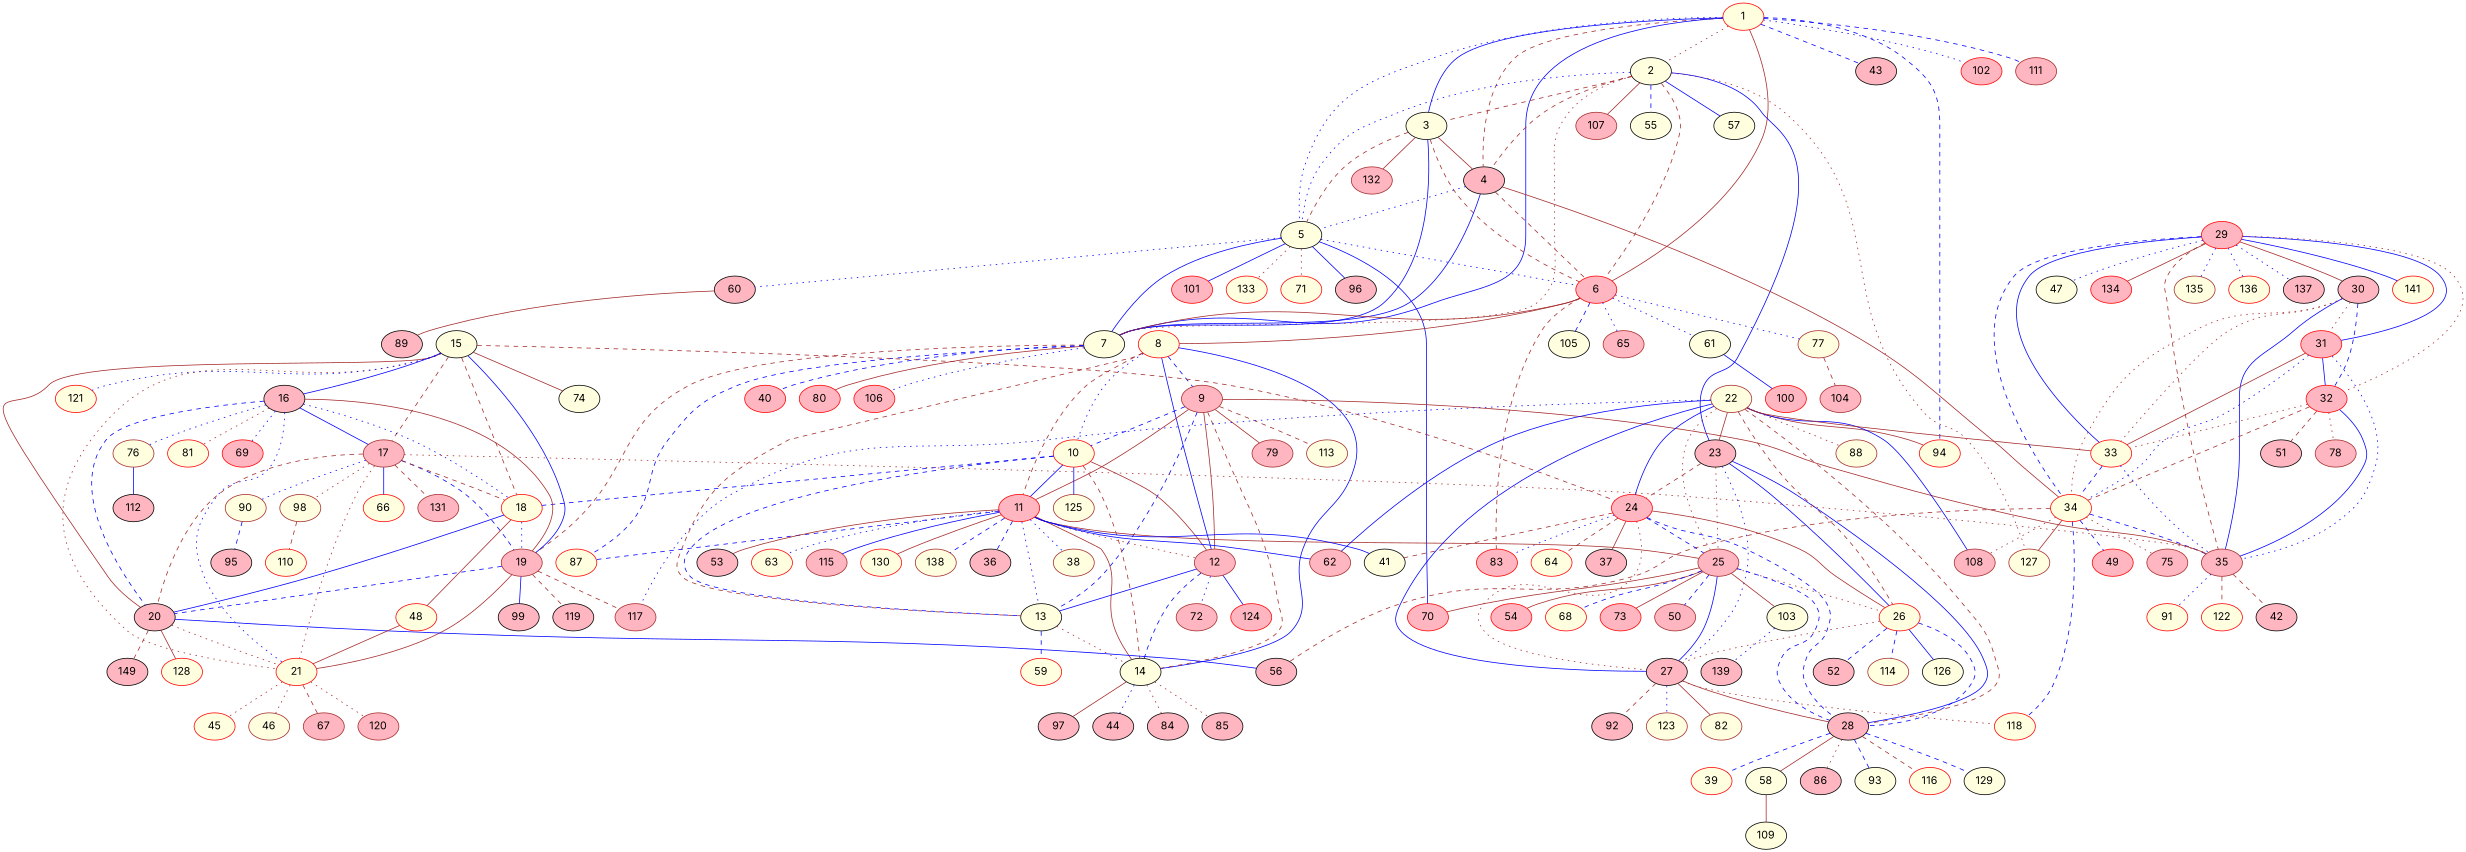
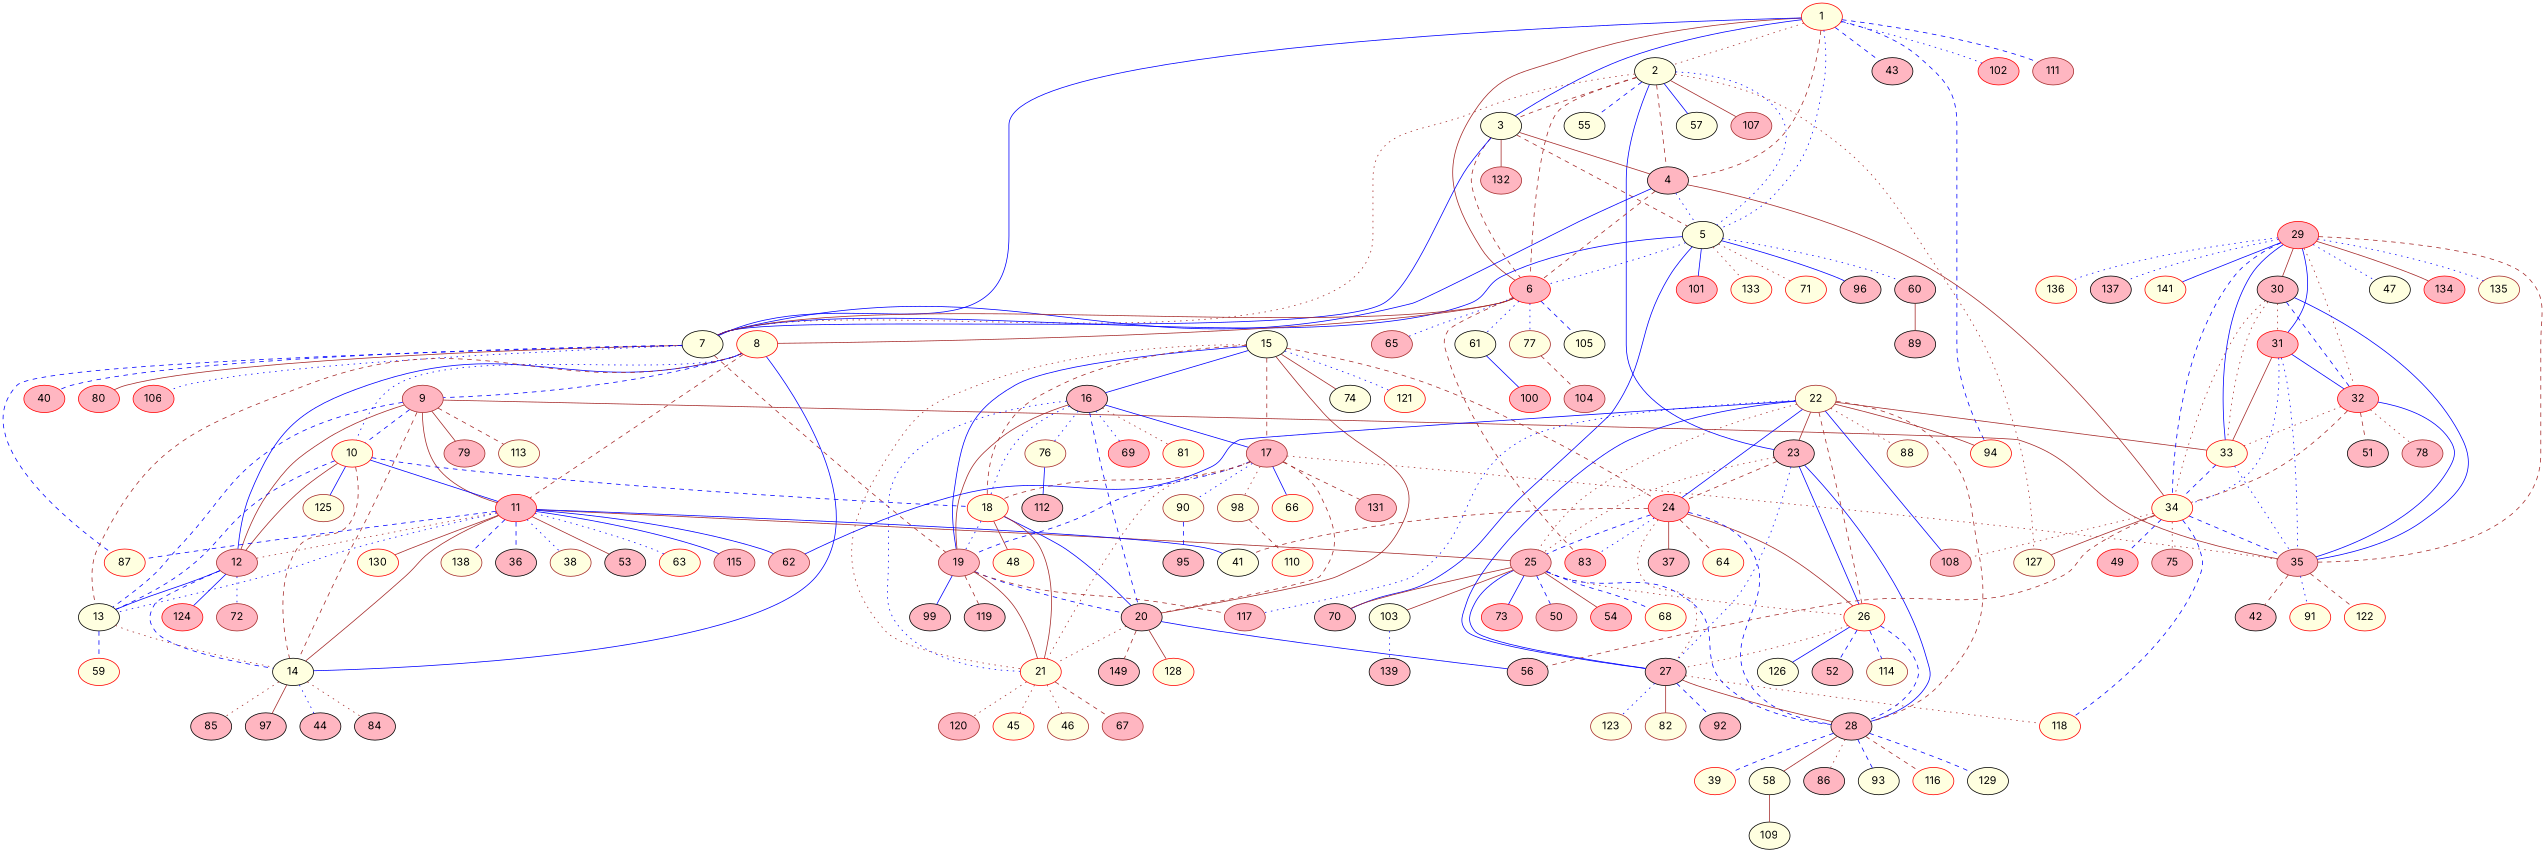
(1669, 590) -> (1516, 590)
(1428, 617) -> (1335, 617)
(356, 645) -> (1050, 578)
(1640, 699) -> (1693, 699)
